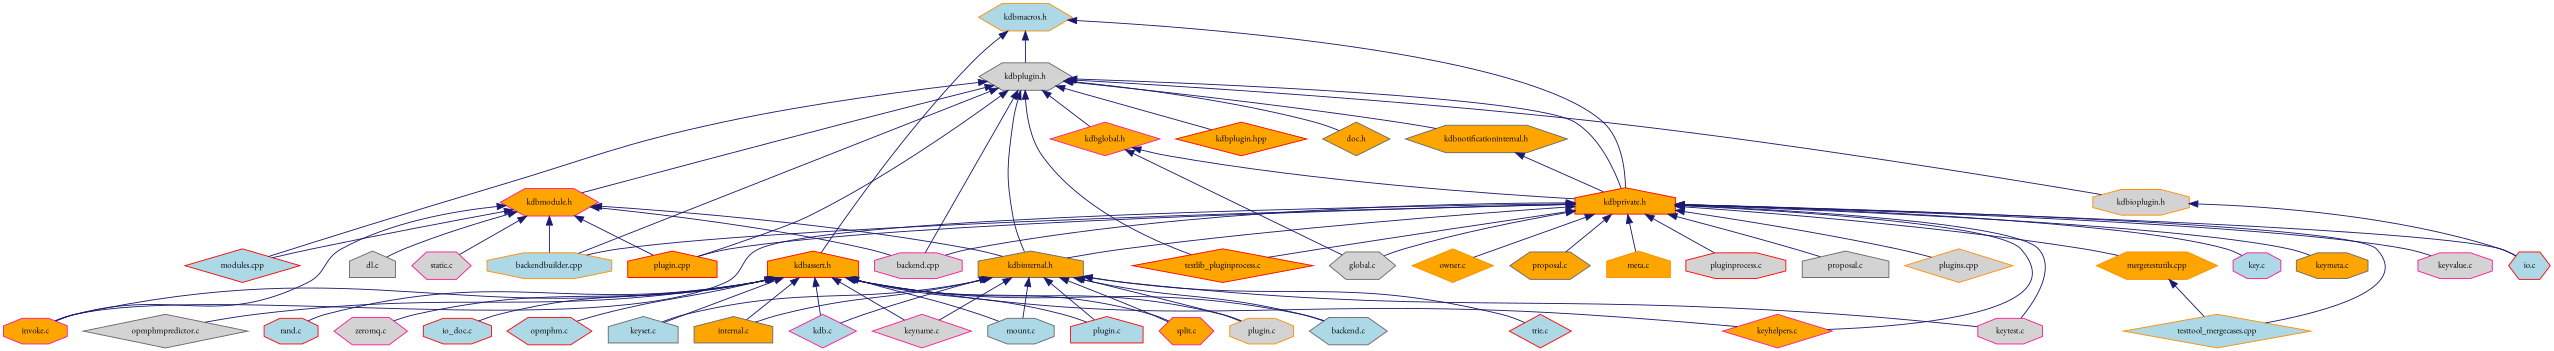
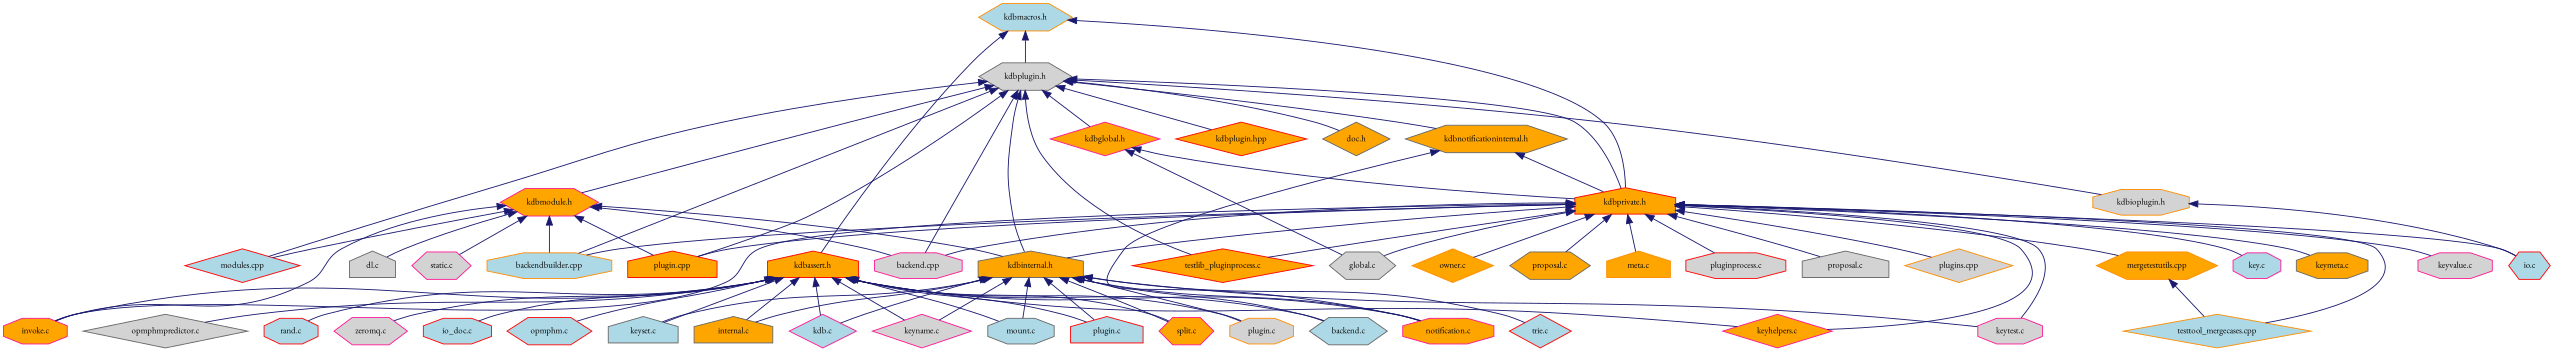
none -> (1448, 331)
